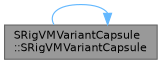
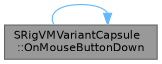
(81, 42) -> (81, 42)
